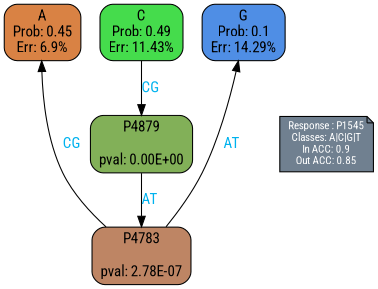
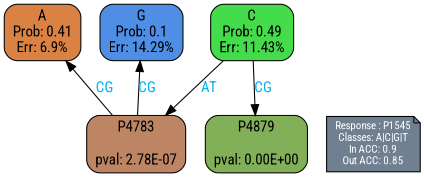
(43, 32) -> (43, 32)
(232, 144) -> (147, 88)
(141, 195) -> (198, 84)
